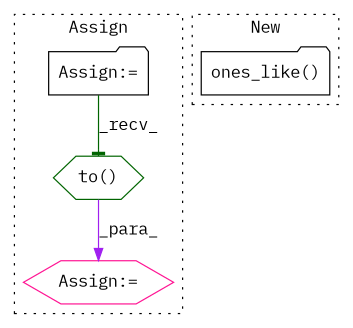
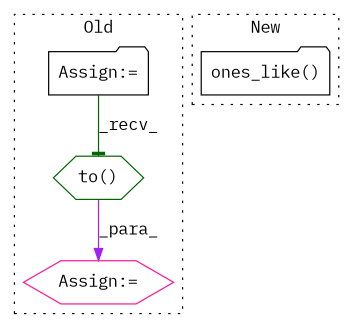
(99, 28) -> (99, 28)
